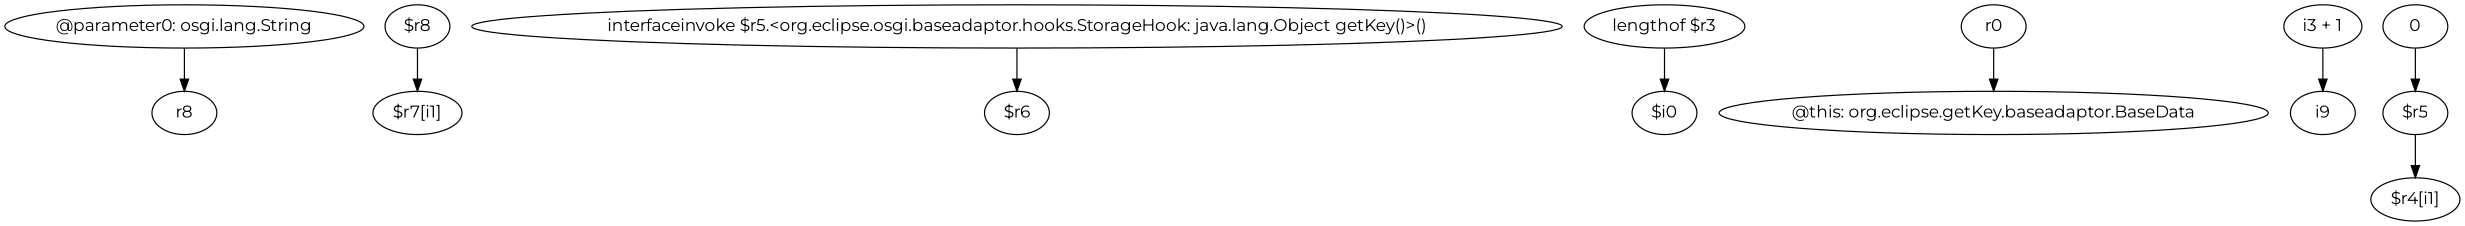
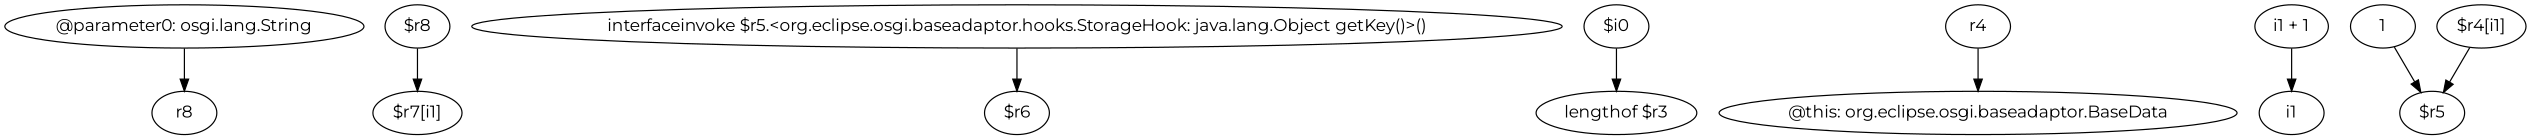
(1994, 26) -> (1978, 26)
(2323, 26) -> (2292, 26)
(2415, 26) -> (2383, 26)
(1665, 64) -> (1616, 64)
(1994, 113) -> (1978, 113)
(2323, 113) -> (2292, 113)
(2415, 150) -> (2460, 65)
